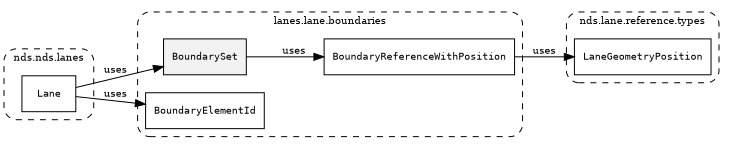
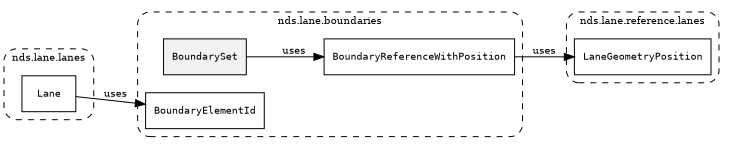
(330, 21) -> (330, 21)
(643, 21) -> (643, 21)
(49, 58) -> (49, 58)
(115, 78) -> none
